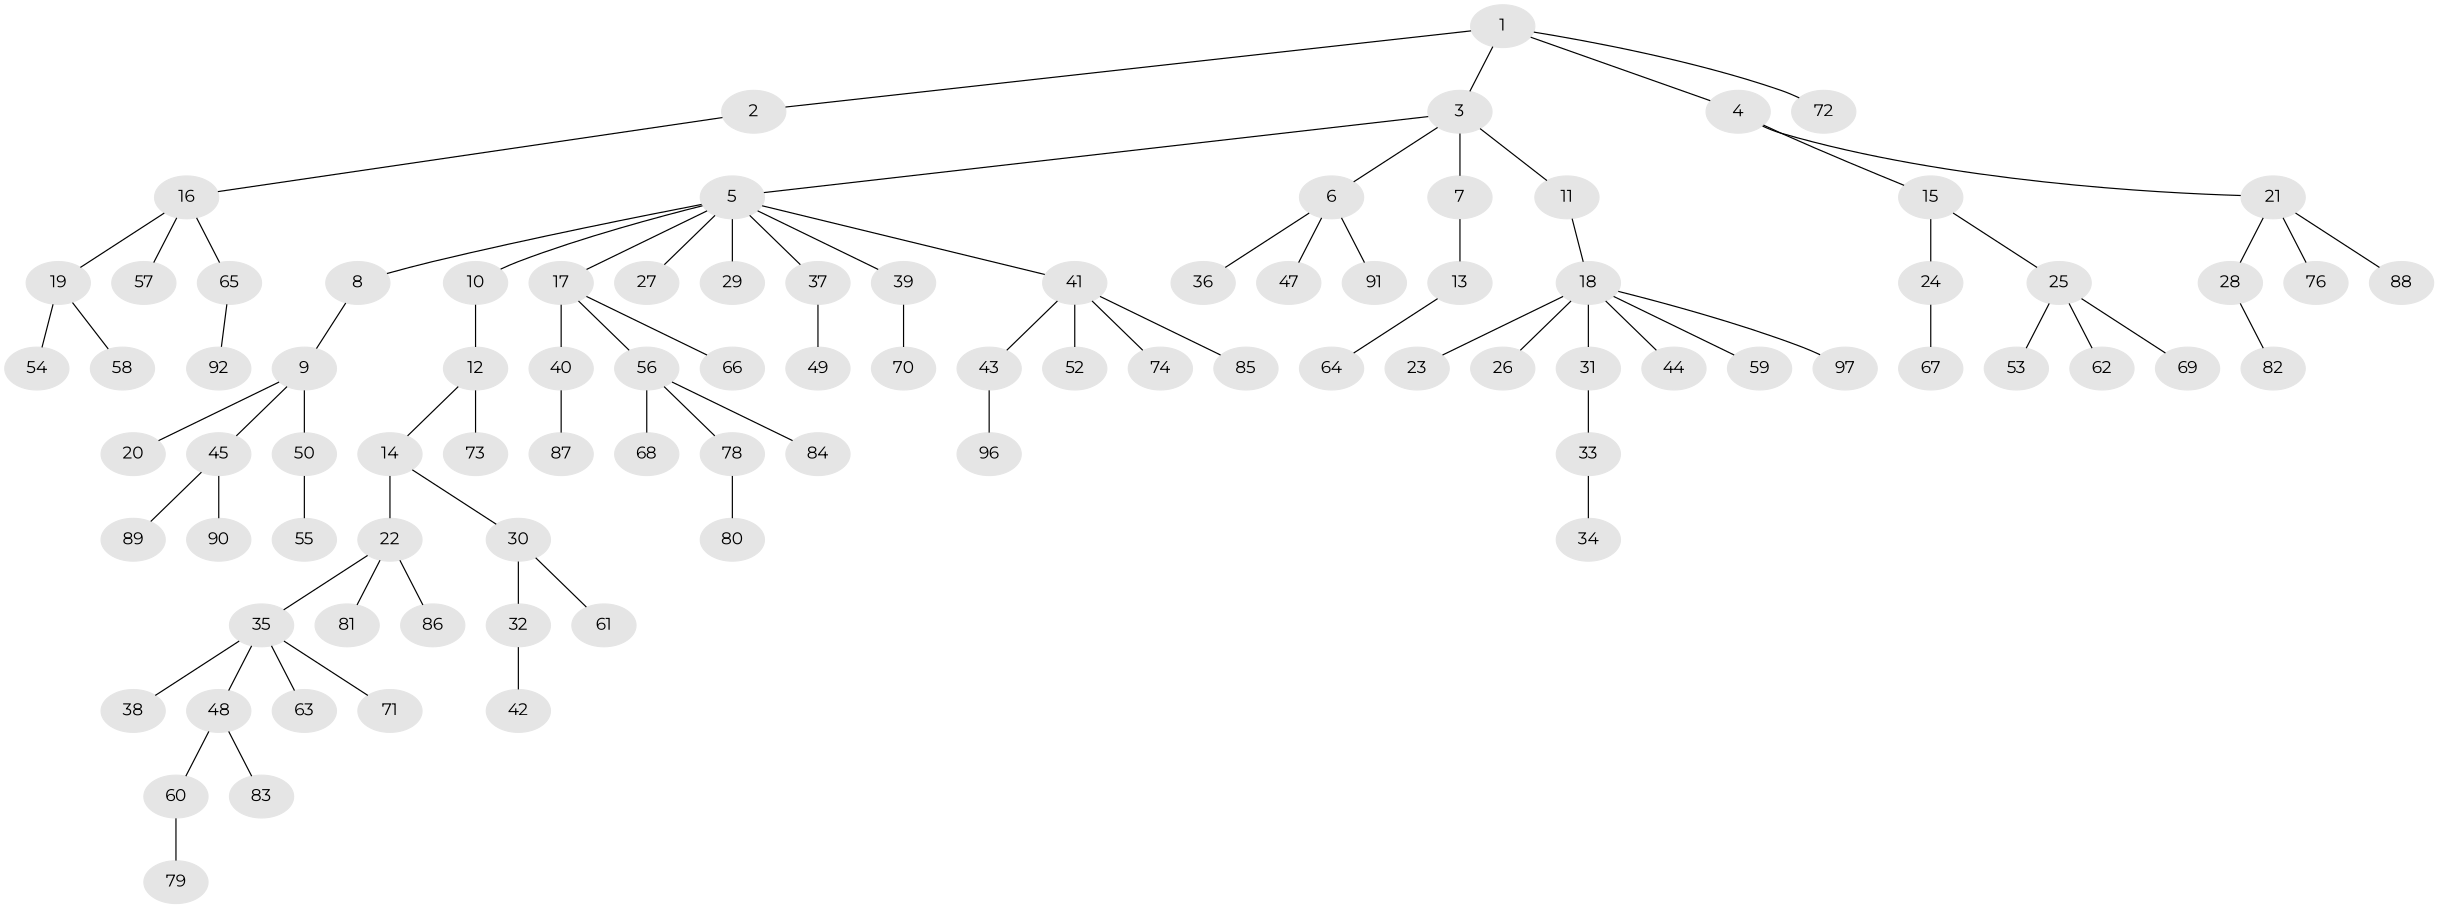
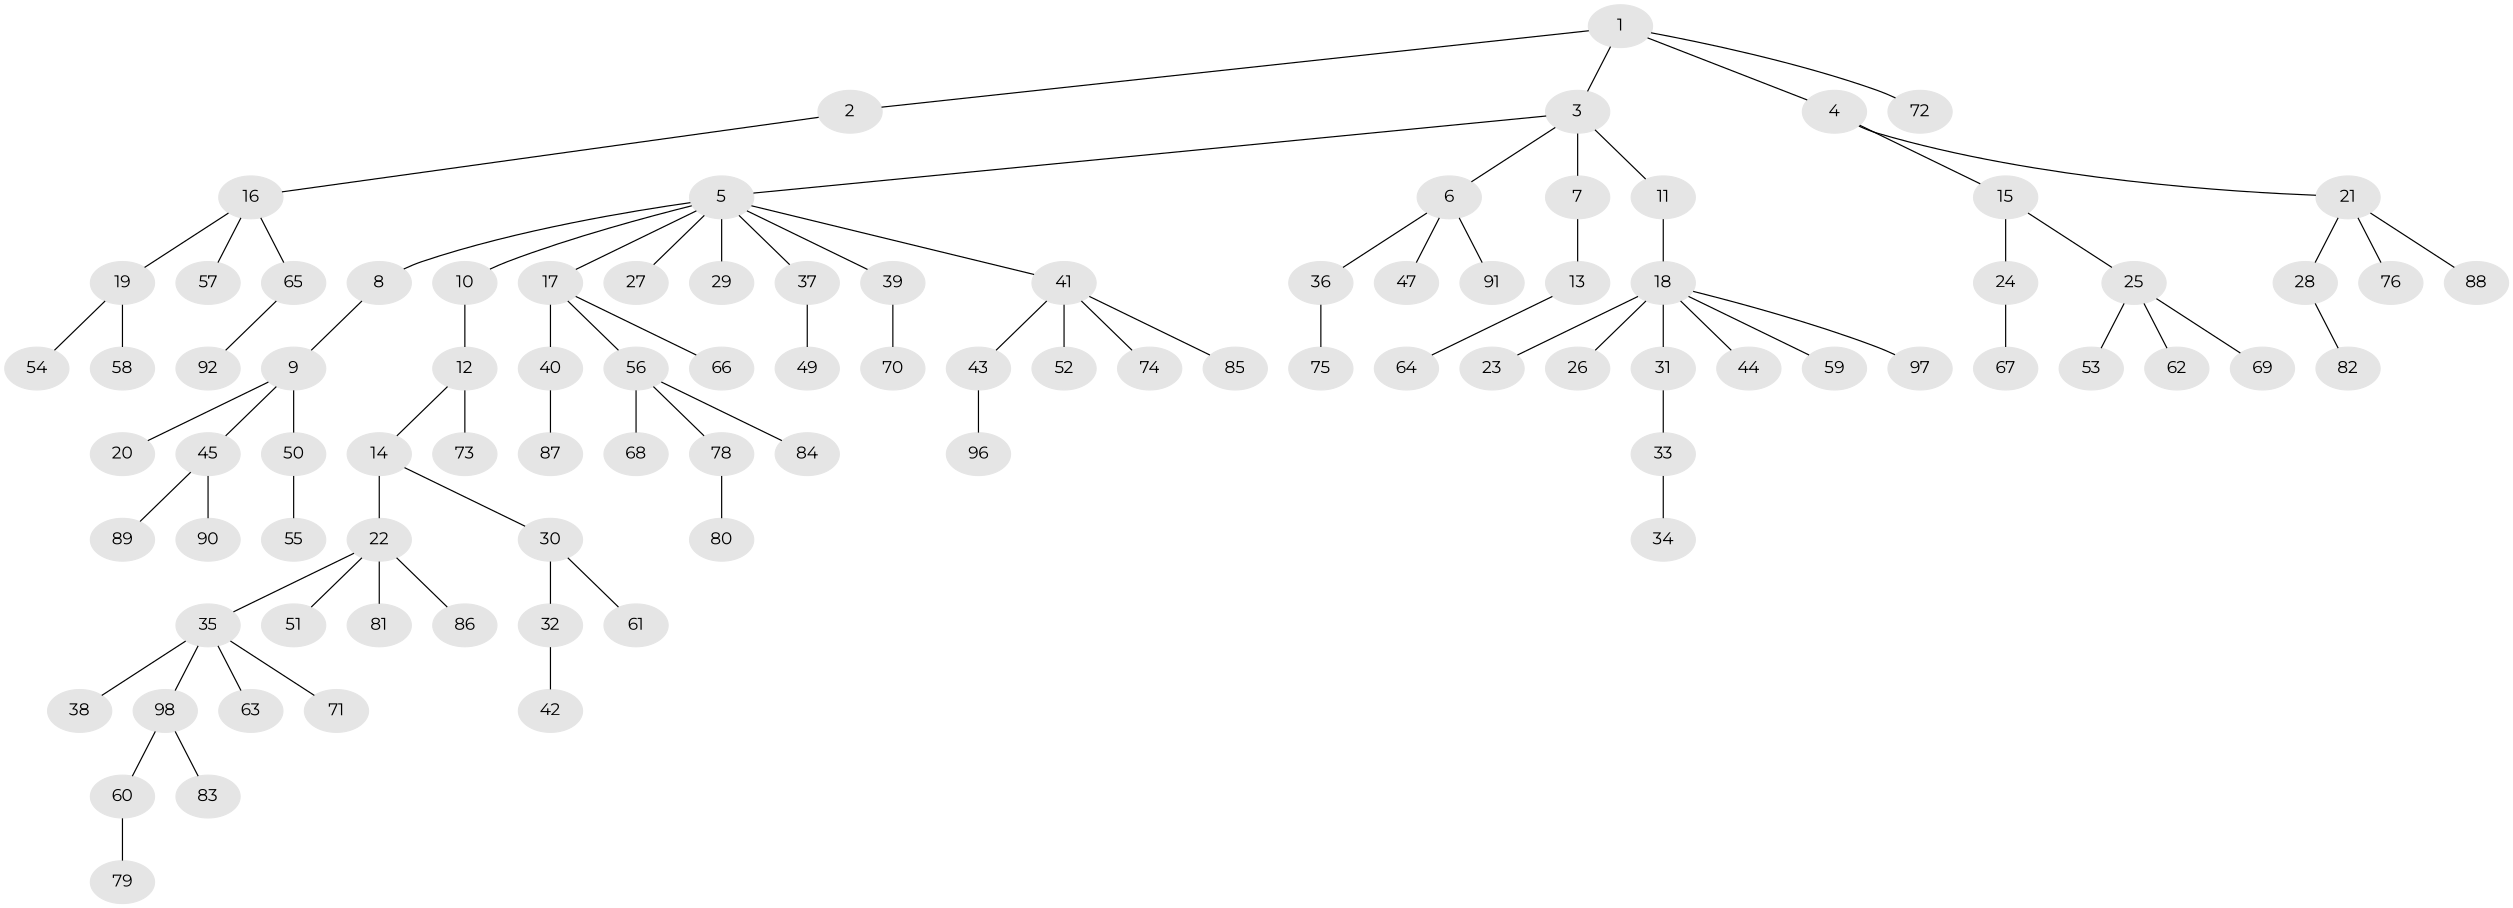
none -> (1321, 369)
none -> (294, 625)
(219, 711) -> (165, 711)
